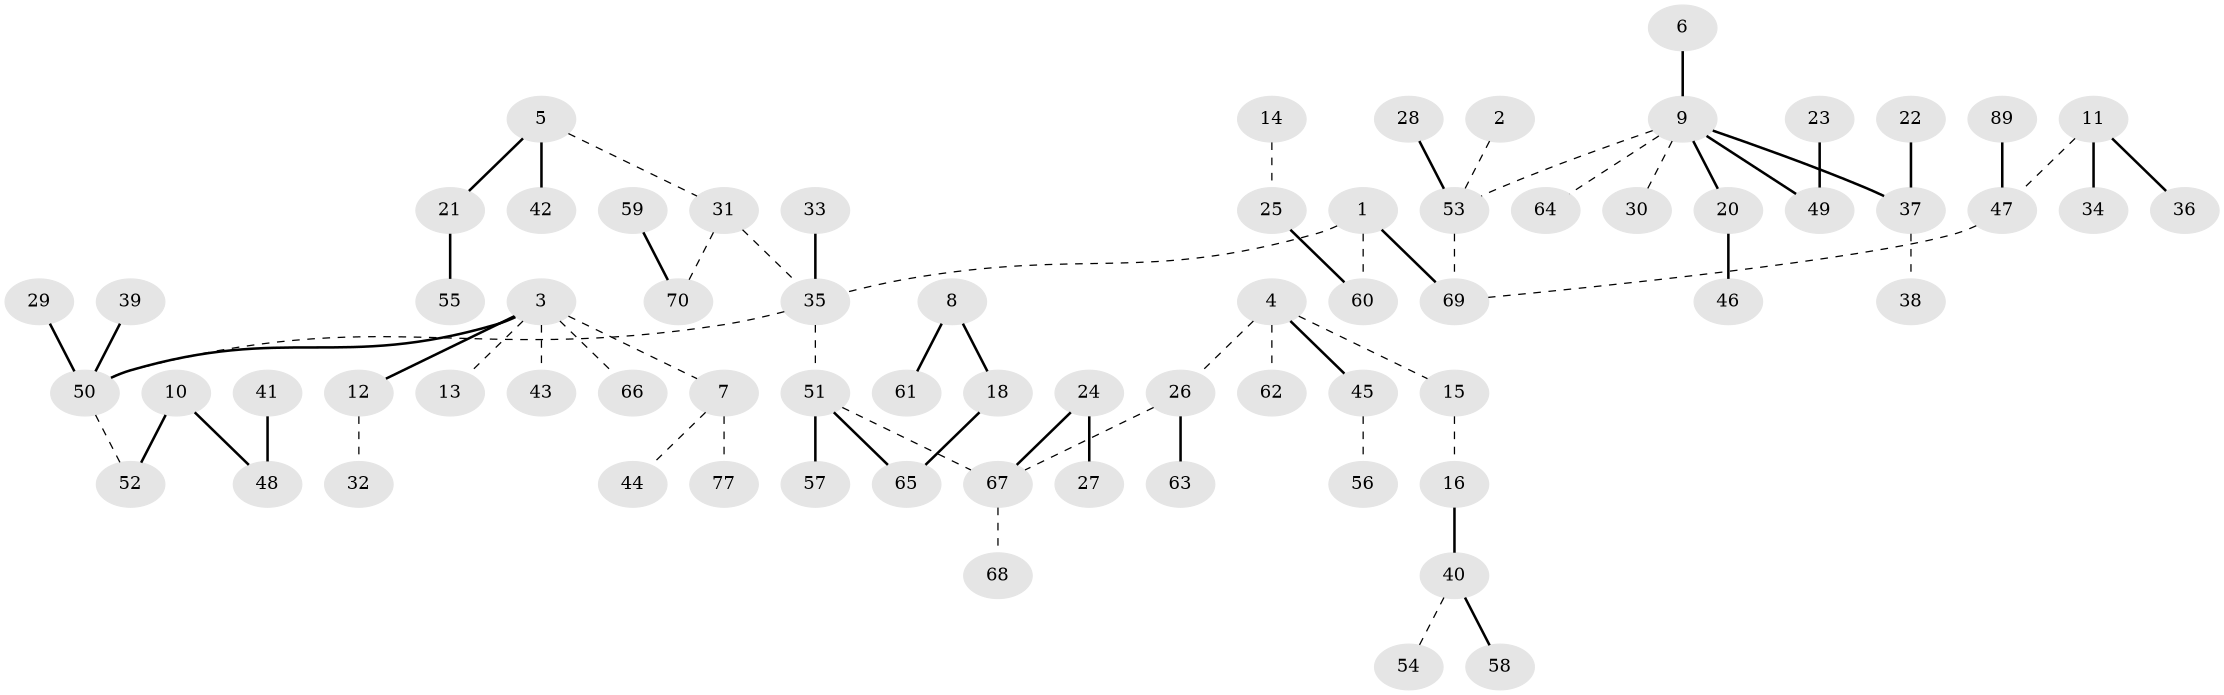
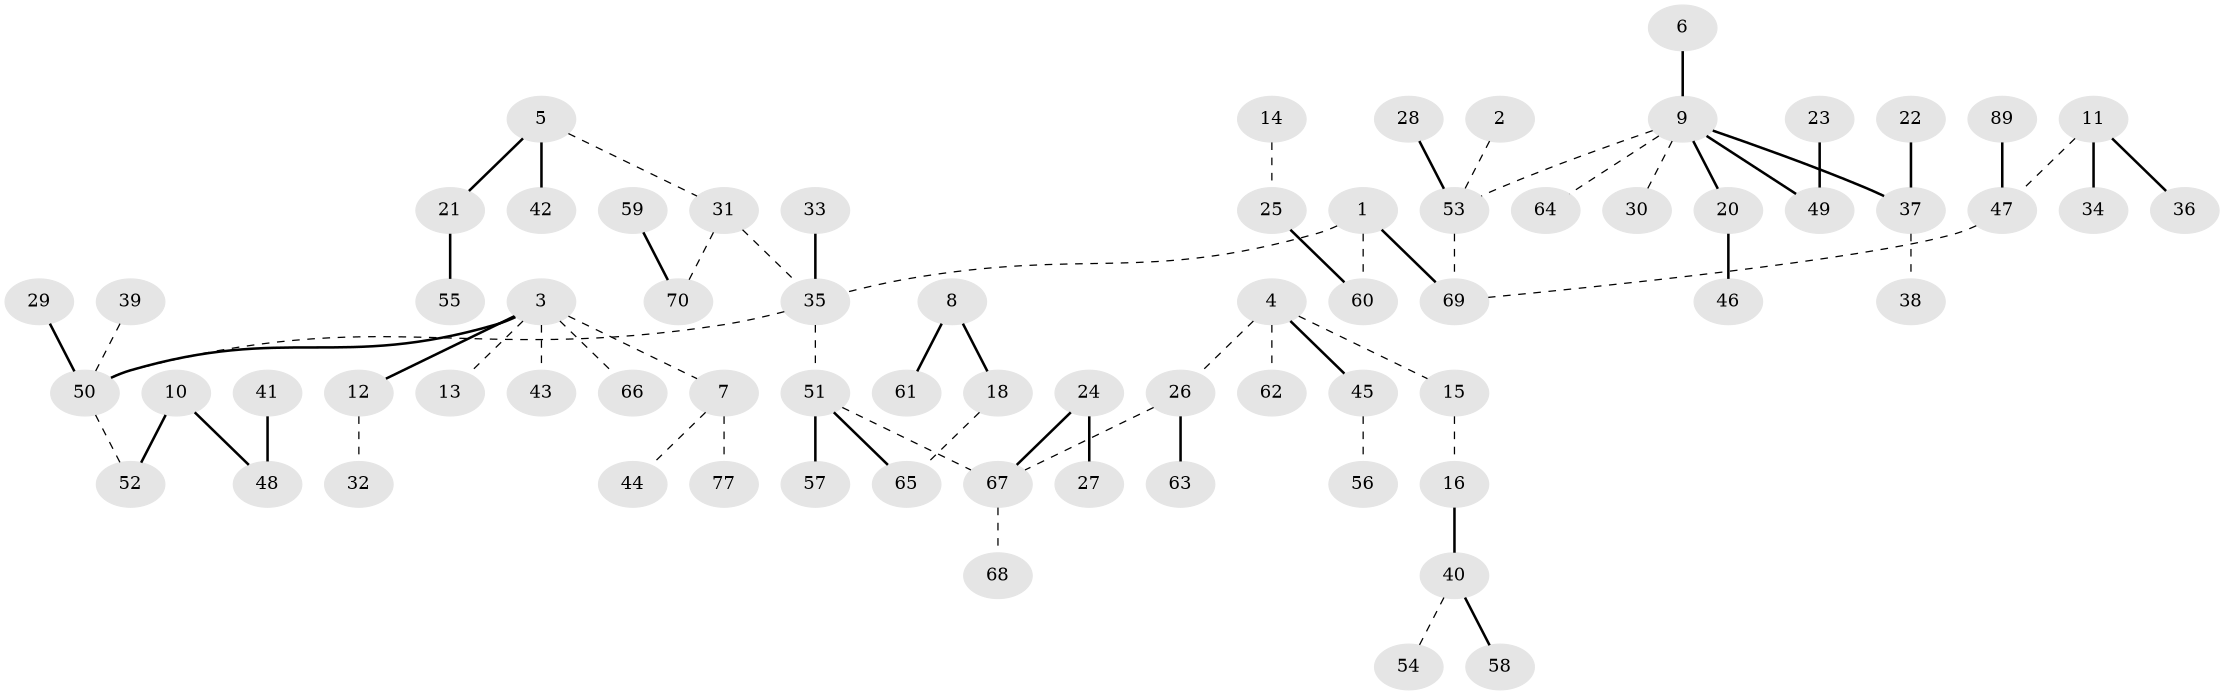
(108, 348) -> (108, 348)
(952, 439) -> (952, 439)
